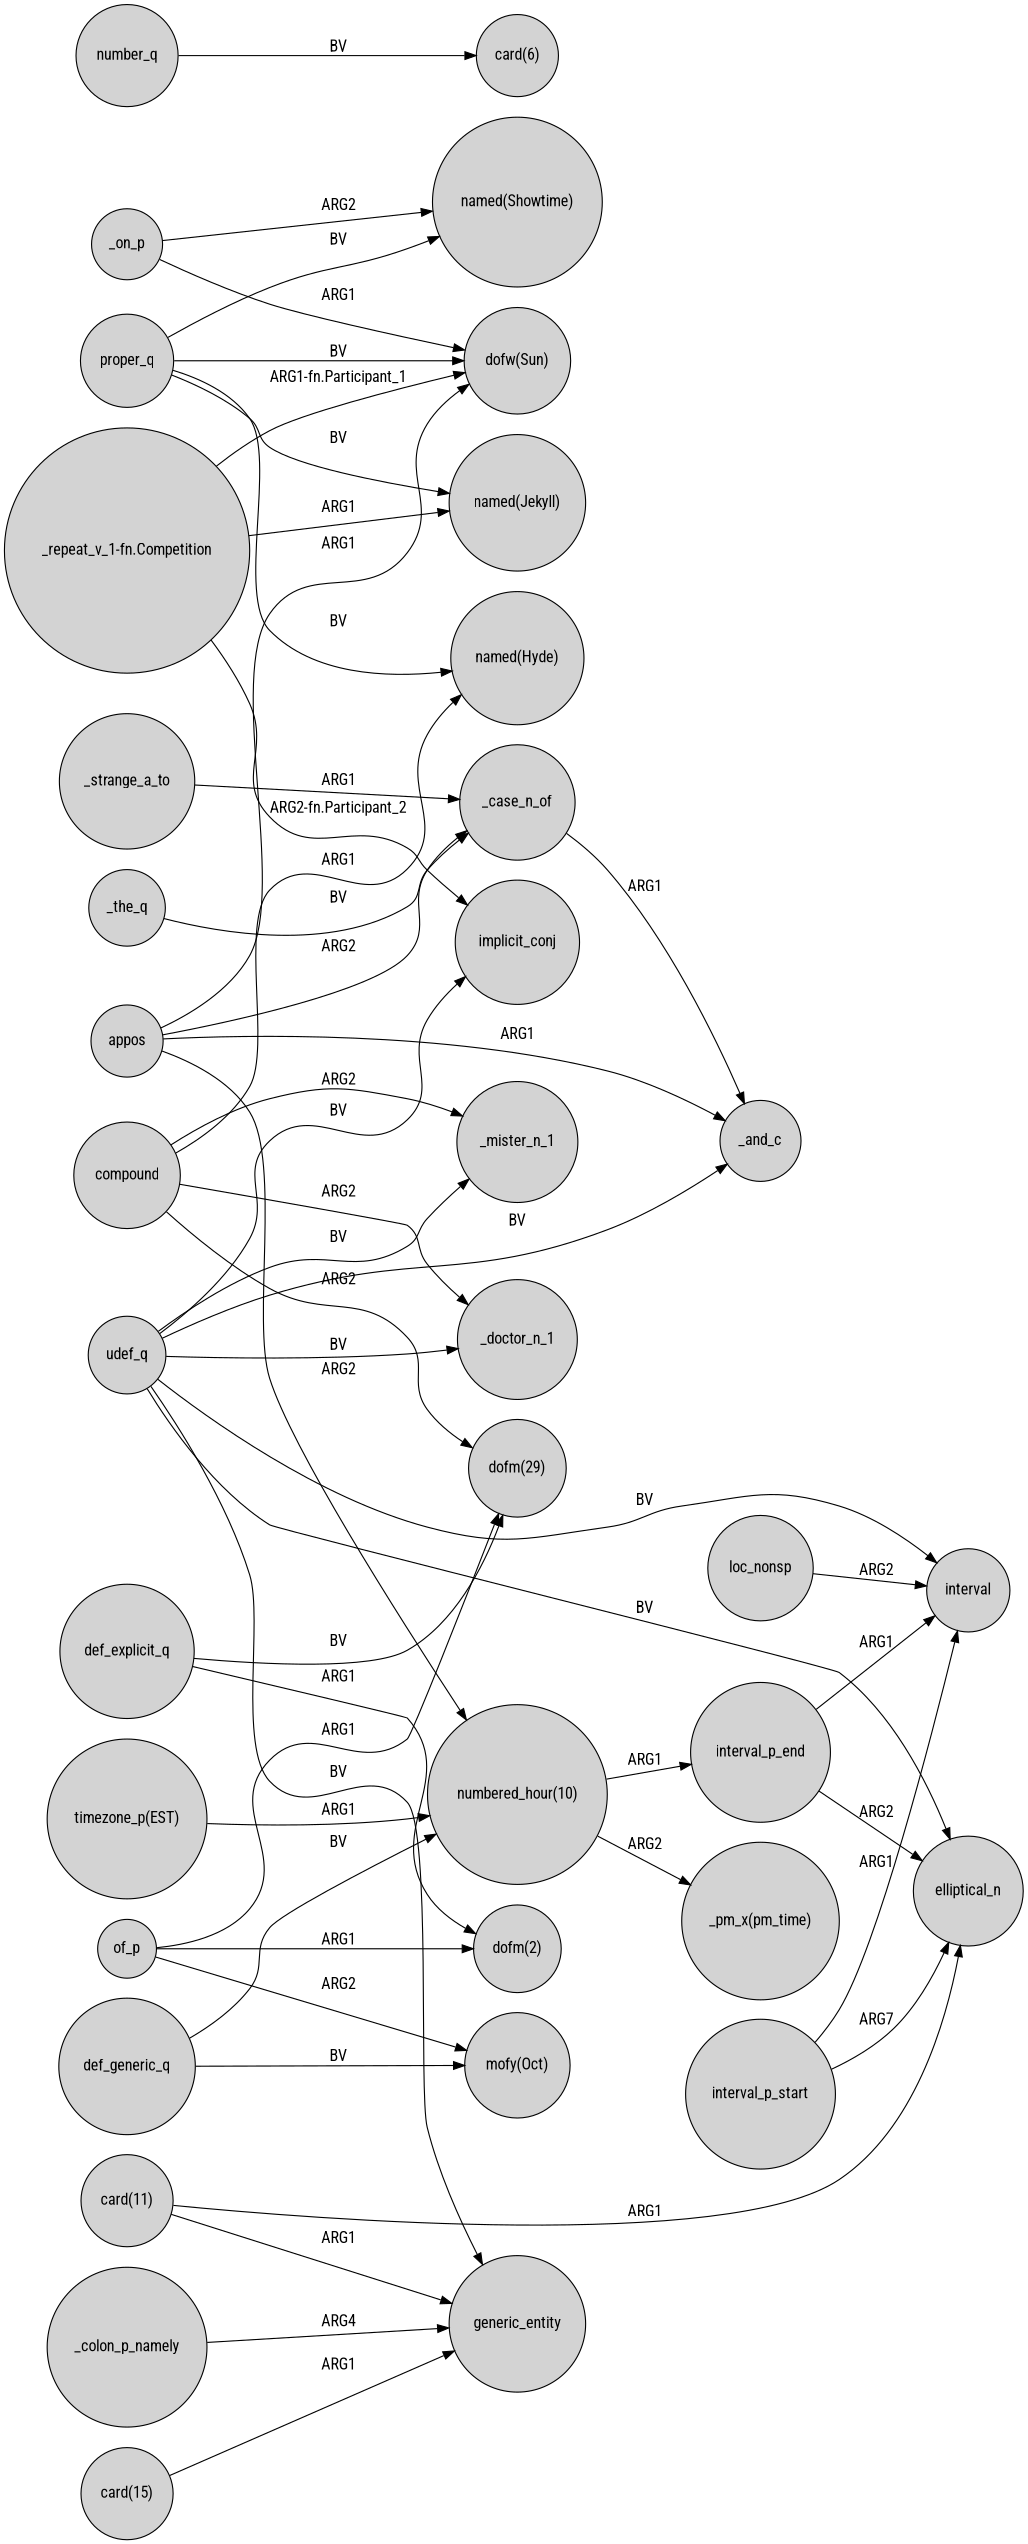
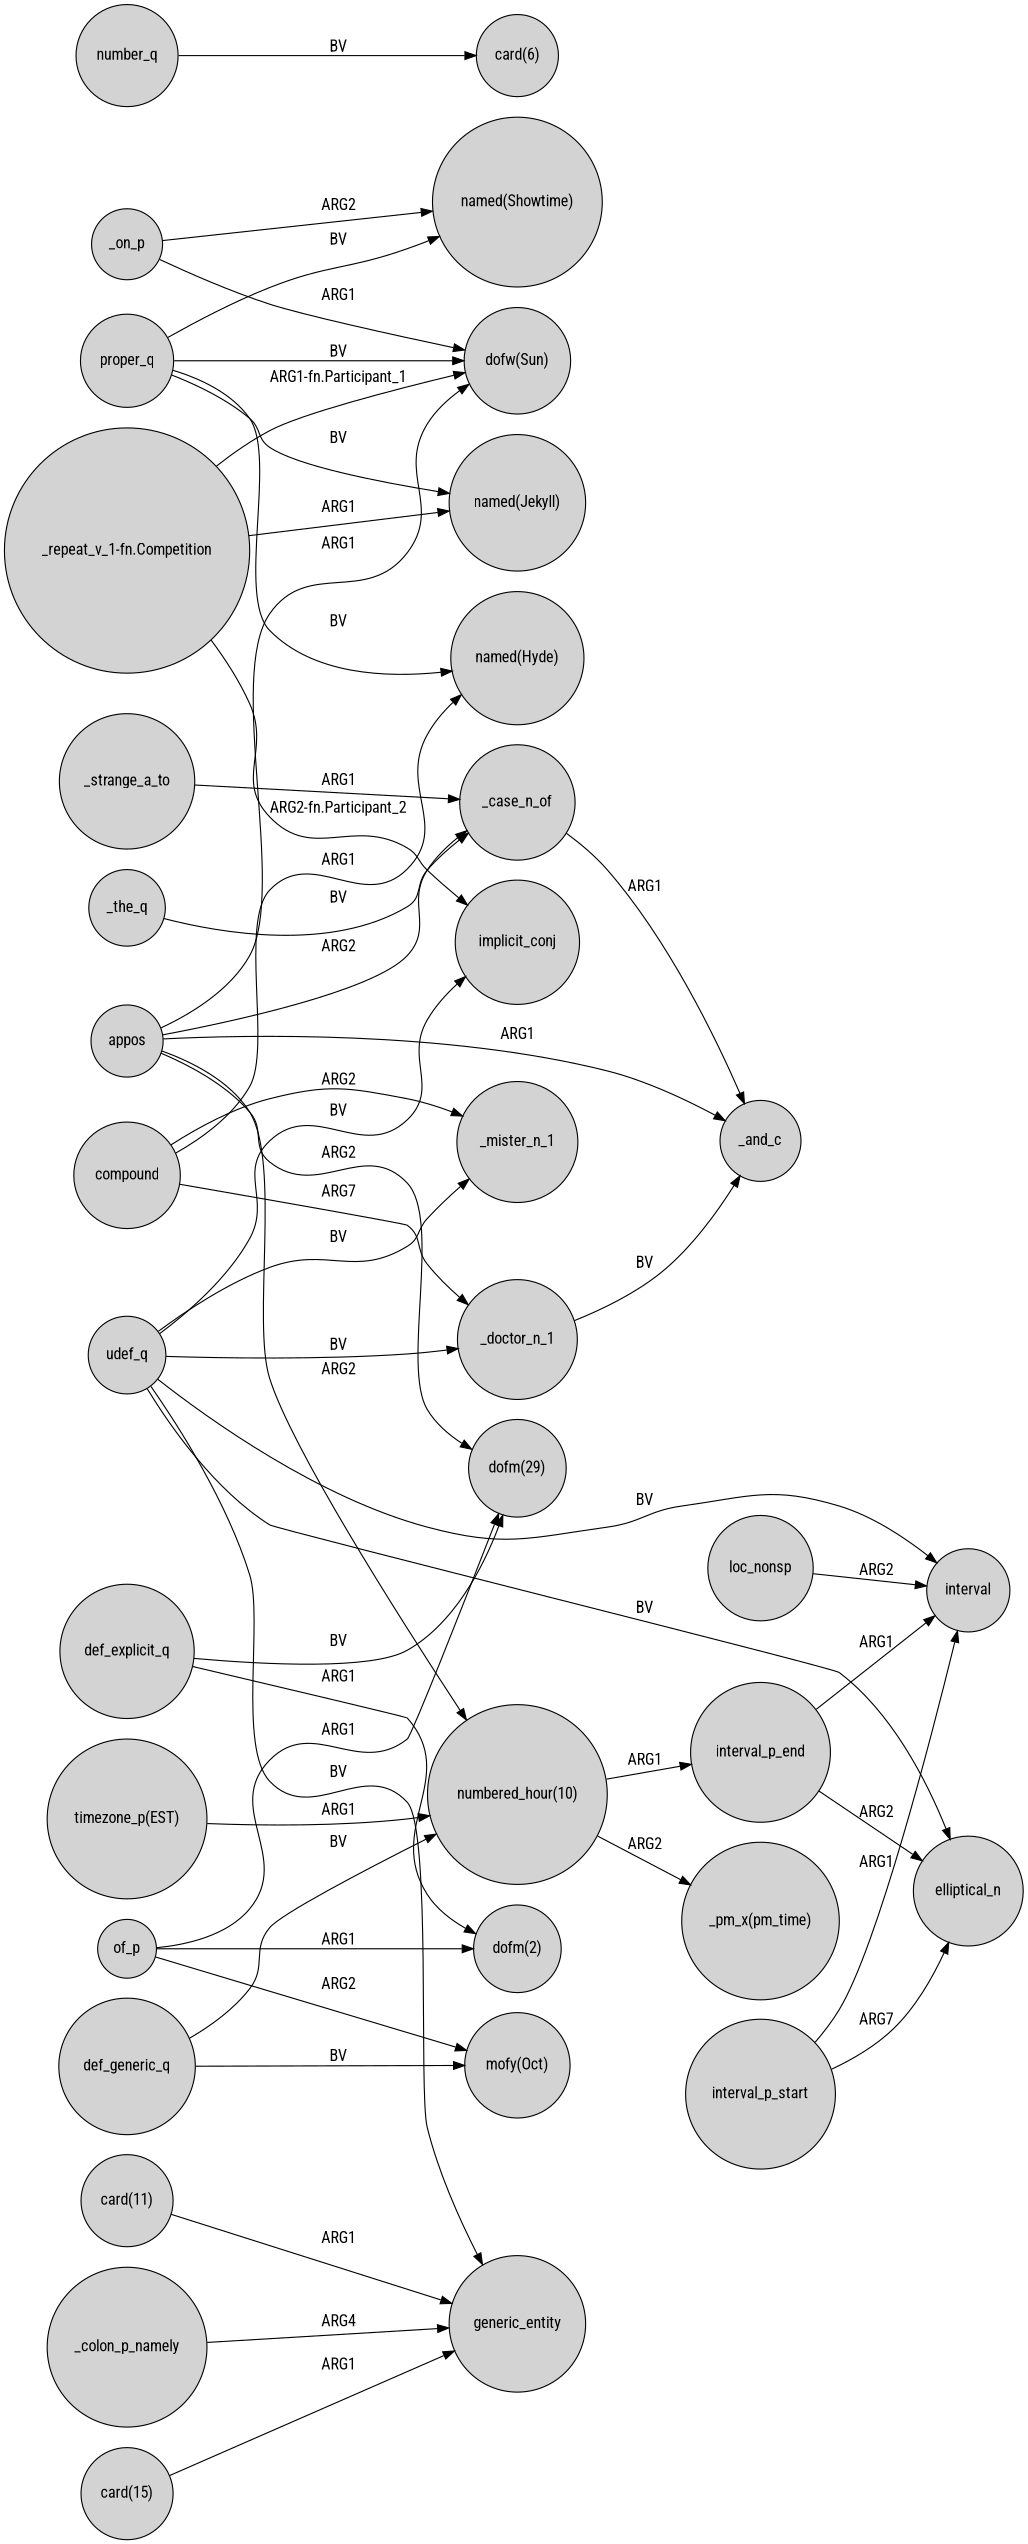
(338, 1193) -> (338, 1193)
(444, 1265) -> (667, 1268)
(339, 1307) -> (396, 1174)
(638, 2222) -> none
